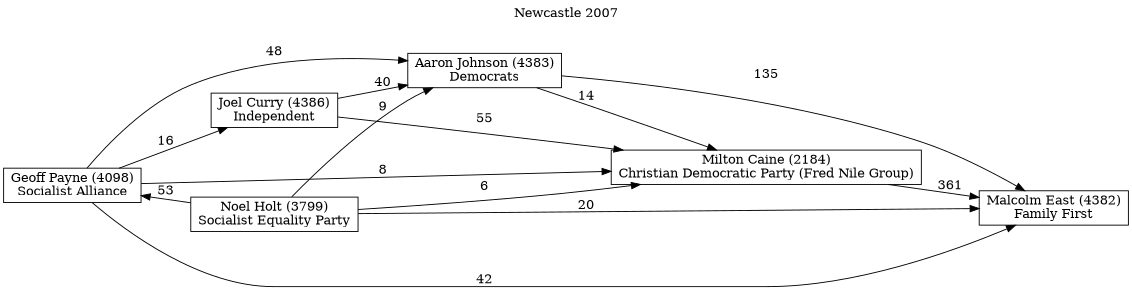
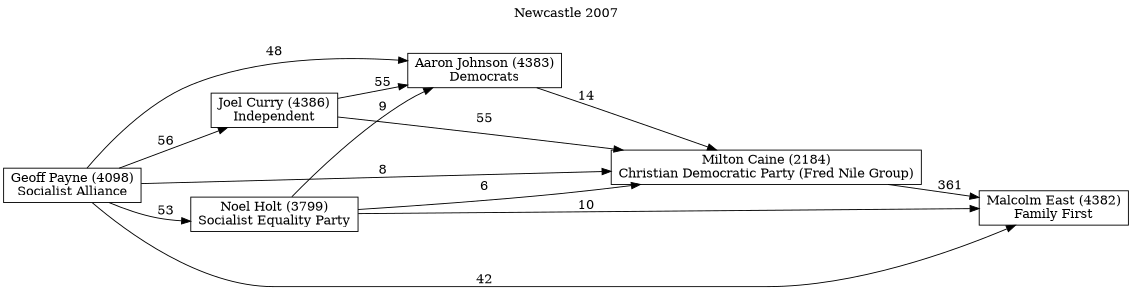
(383, 83) -> (383, 83)
(795, 109) -> none
(166, 142) -> (166, 142)
(170, 200) -> (145, 215)
(586, 206) -> (586, 206)
